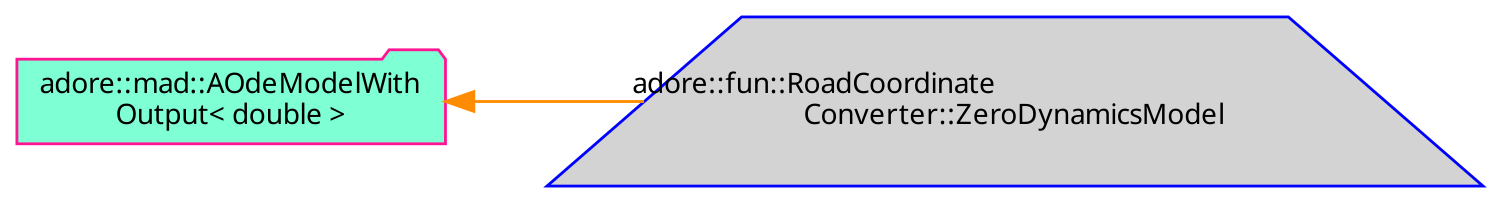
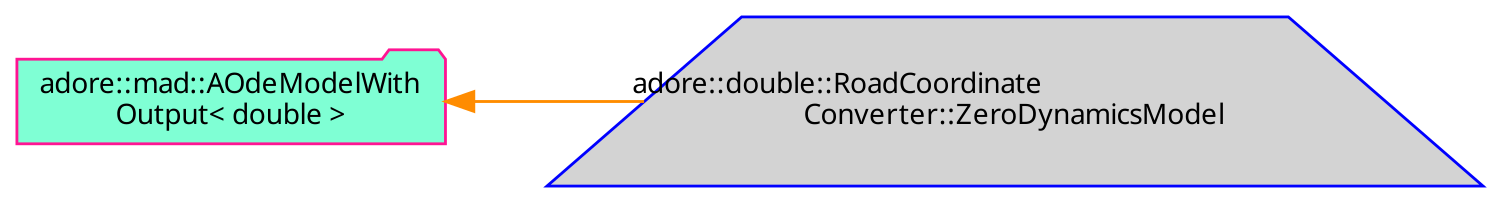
(1015, 102) -> (1015, 102)
